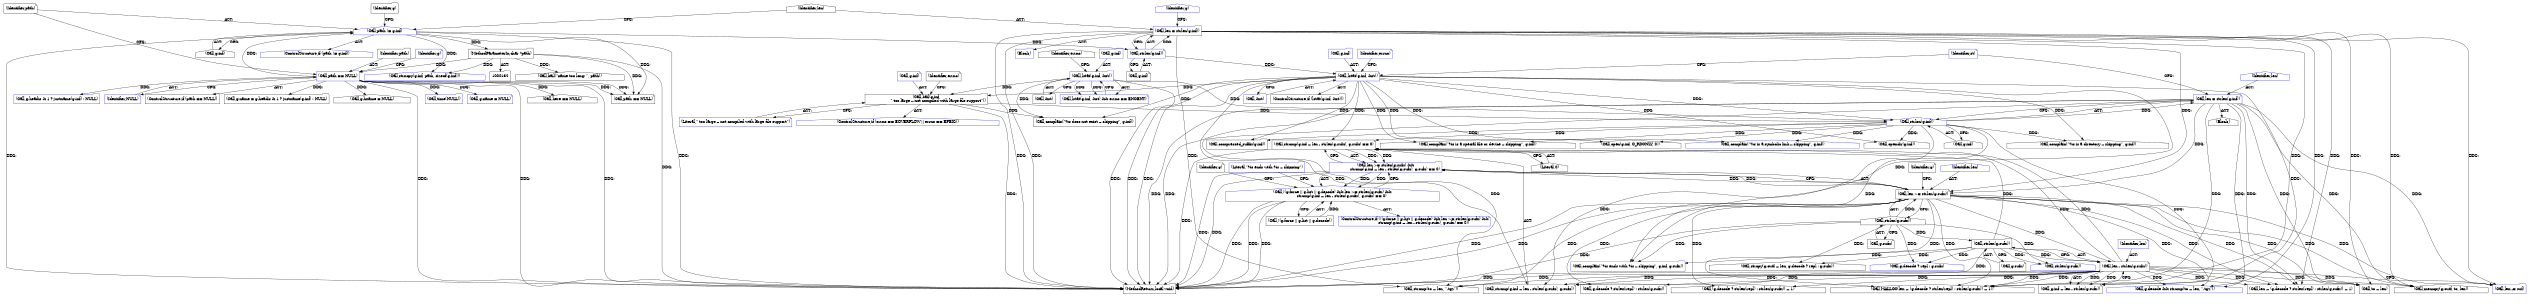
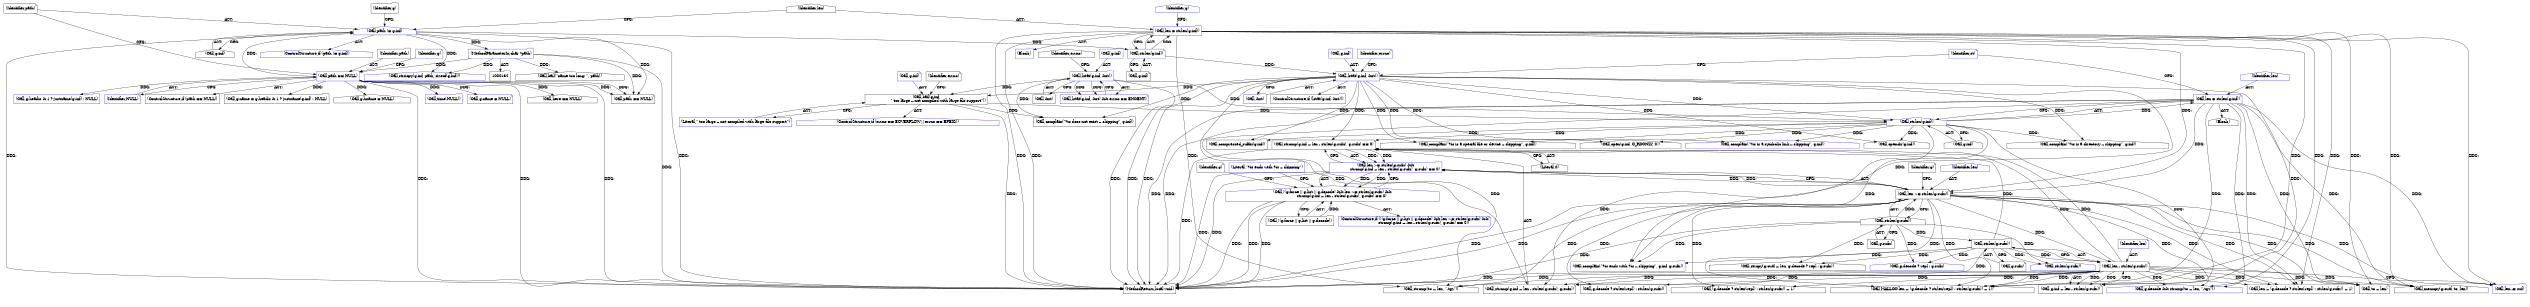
(501, 54) -> (501, 54)
